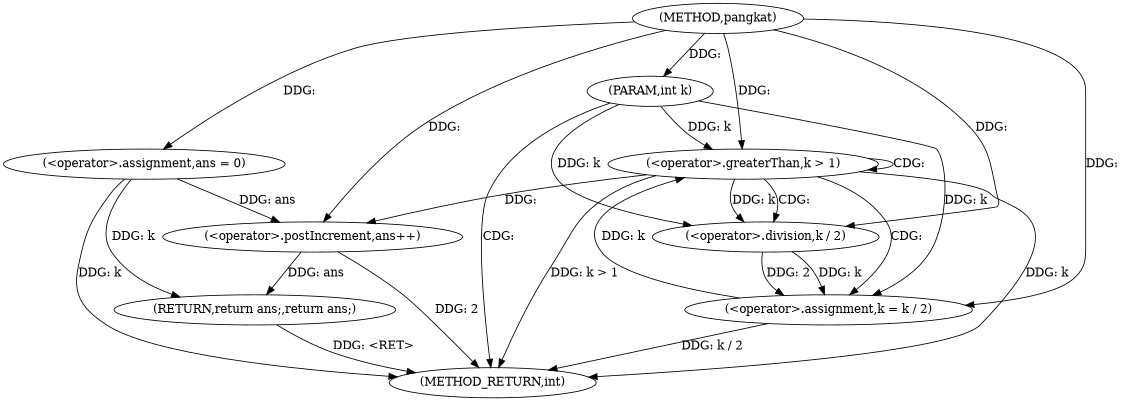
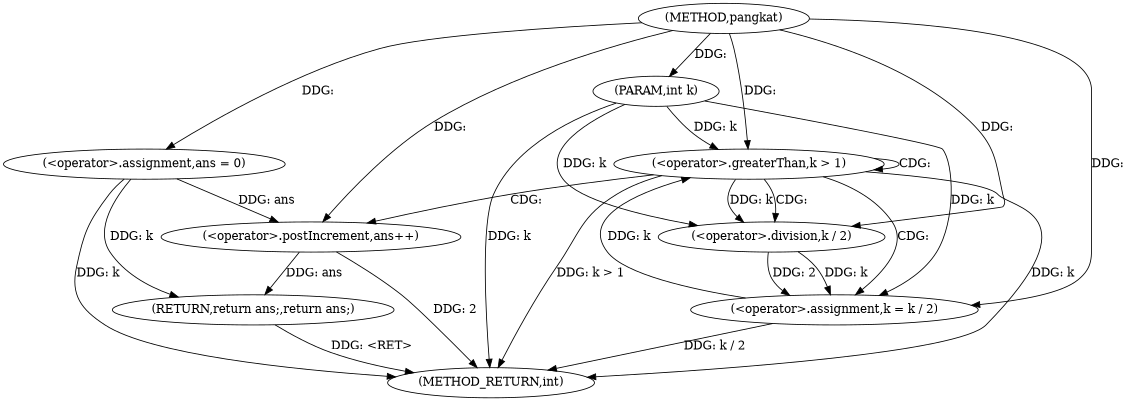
(522, 201) -> (528, 201)
(501, 237) -> (509, 237)
